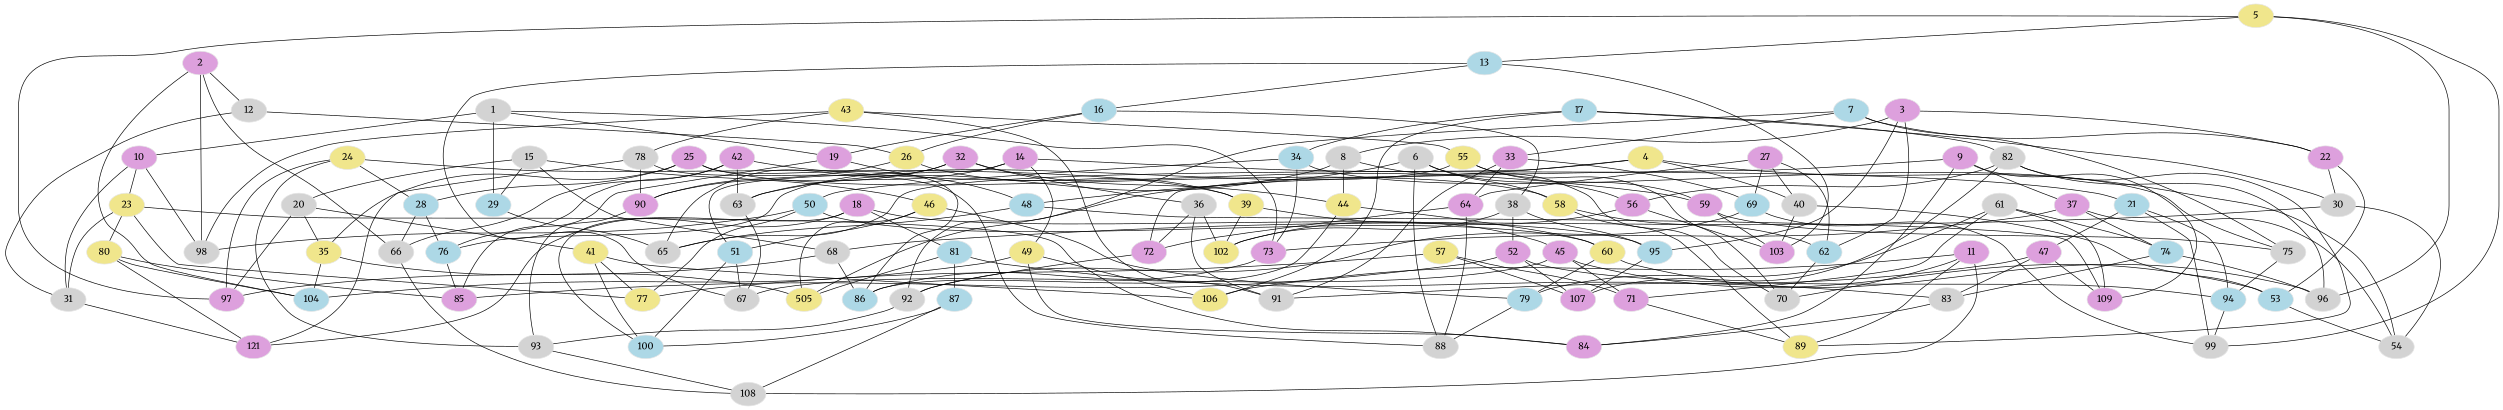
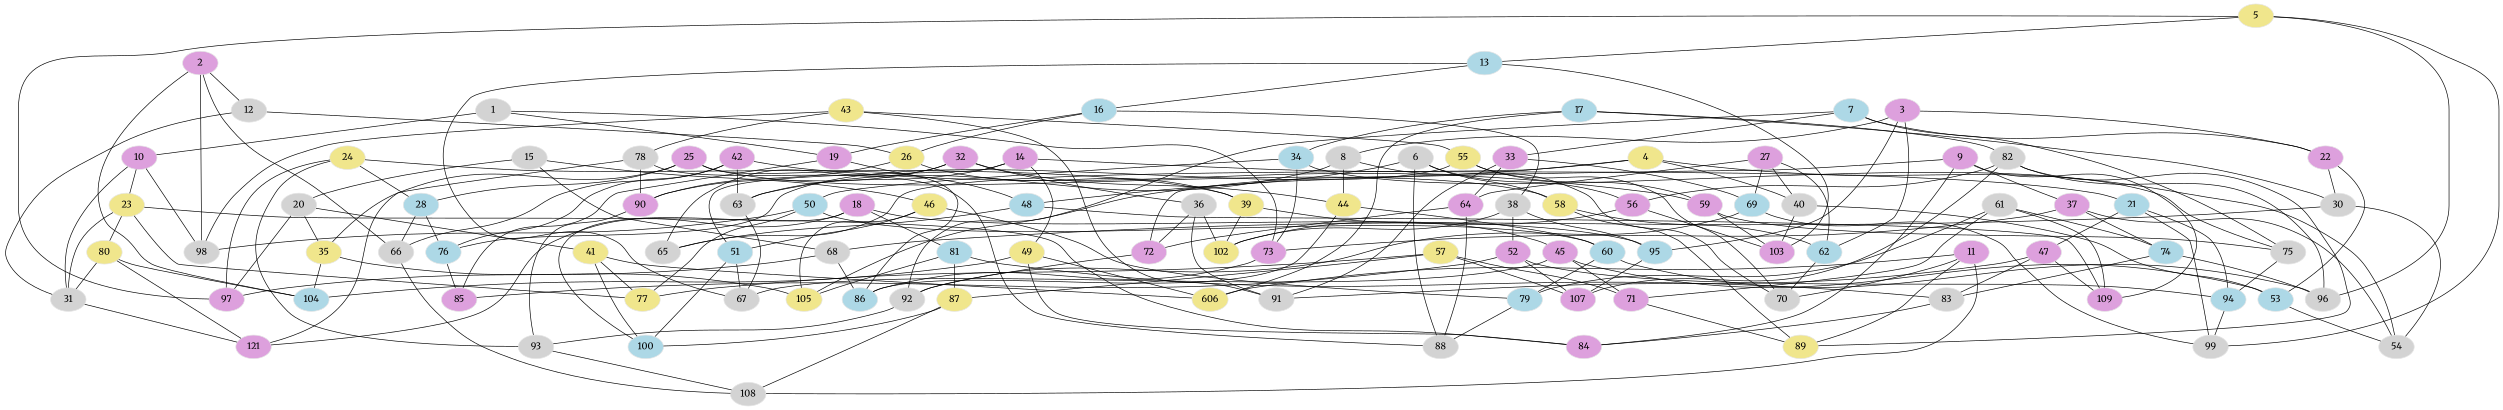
(493, 205) -> none
(1607, 252) -> (1607, 252)
none -> (1198, 278)
(281, 281) -> (87, 275)
(804, 300) -> (804, 300)
(954, 300) -> (954, 300)
(1210, 300) -> (1210, 300)
